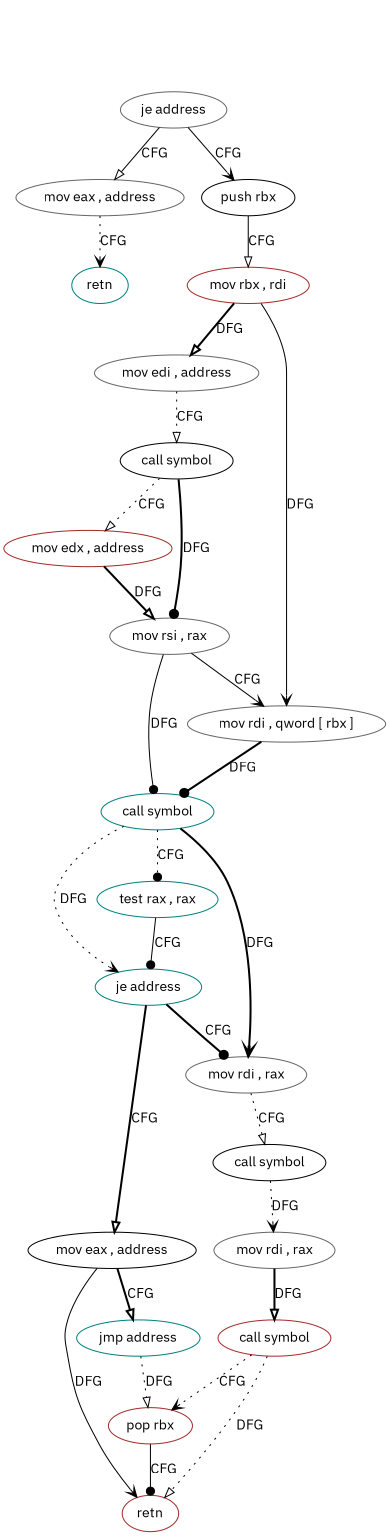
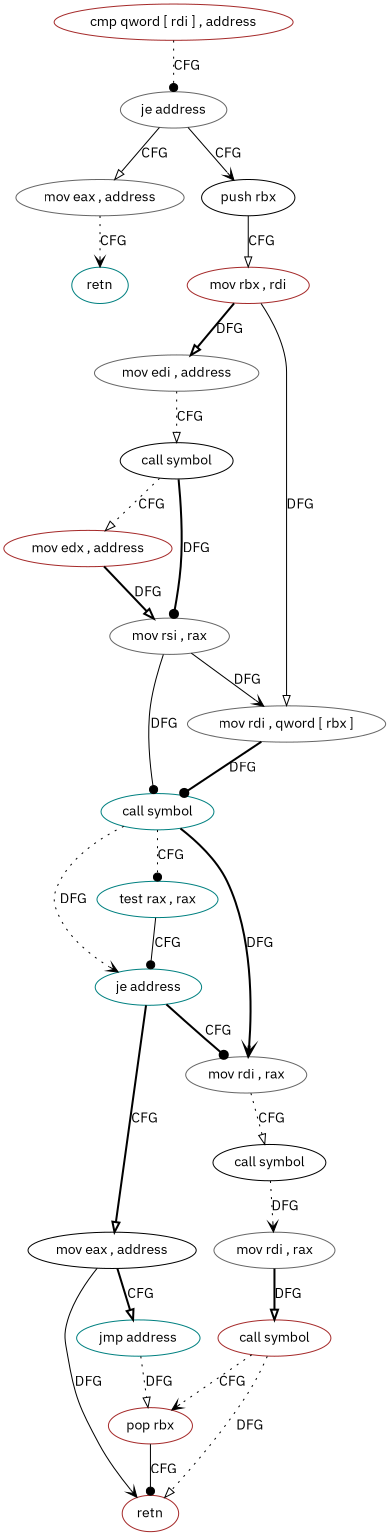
none -> (174, 22)
(287, 497) -> (287, 497)
(248, 680) -> (248, 680)
